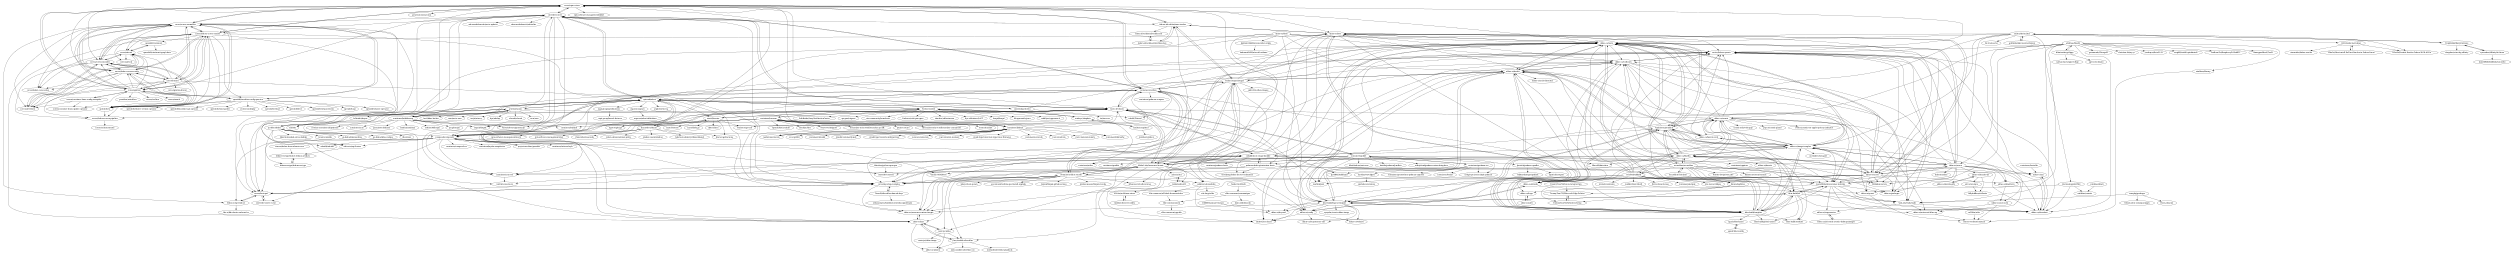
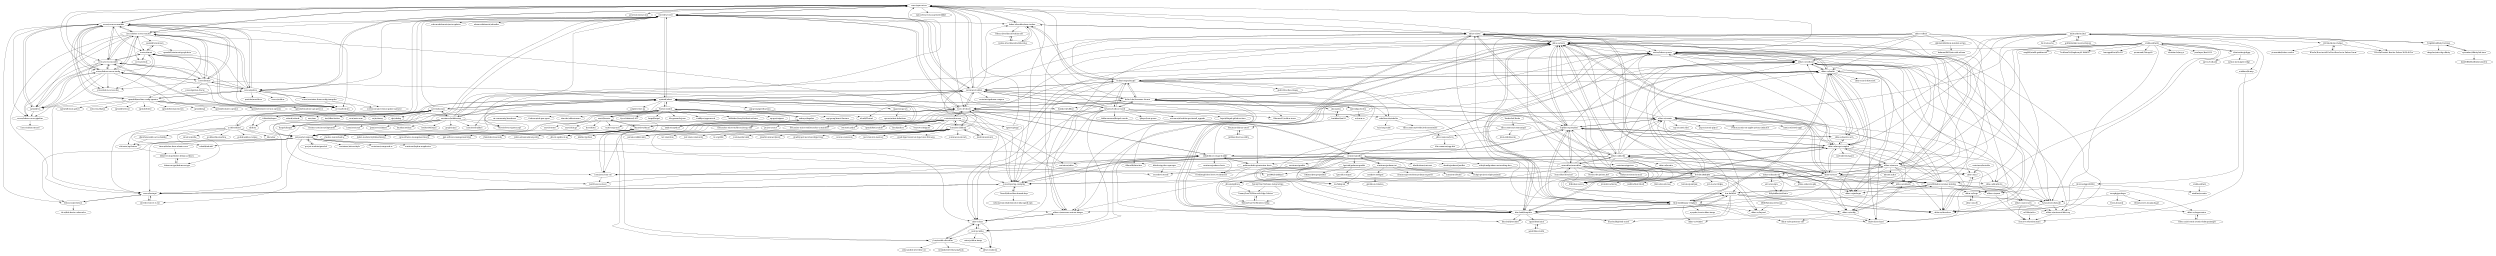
none -> (986, 51)
(174, 100) -> none
none -> (1681, 128)
